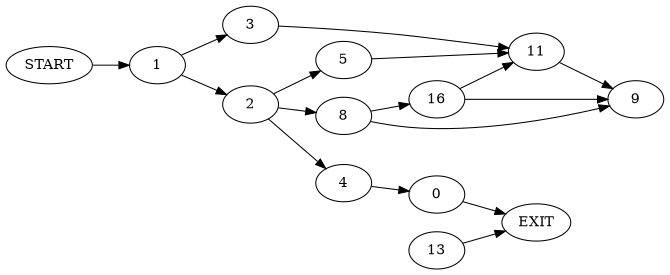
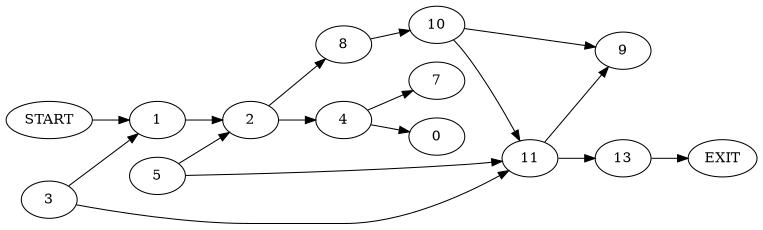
(199, 47) -> (99, 163)
none -> (437, 81)
(292, 85) -> (200, 151)
(437, 99) -> (437, 25)
(485, 127) -> none
none -> (571, 158)
(479, 206) -> none
